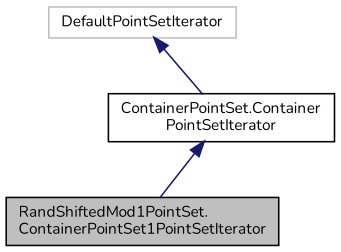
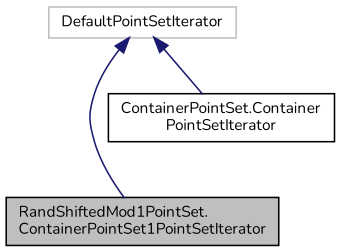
(177, 176) -> (90, 124)
